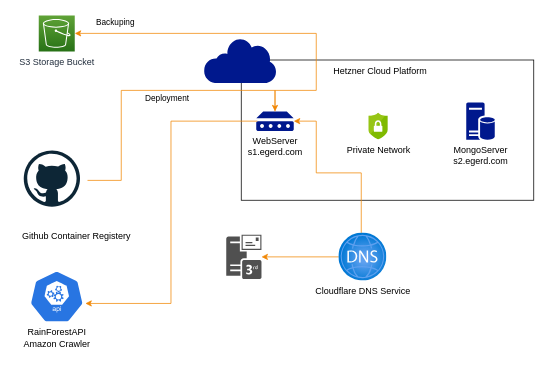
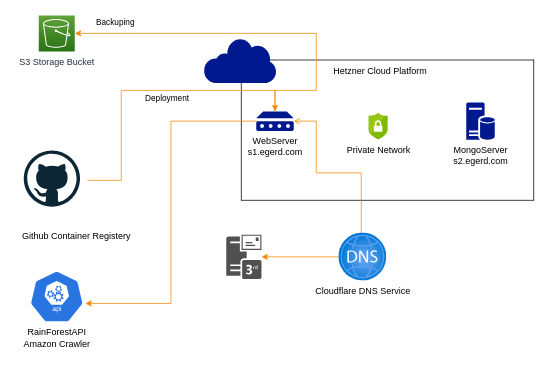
(299, 121) -> (298, 121)
